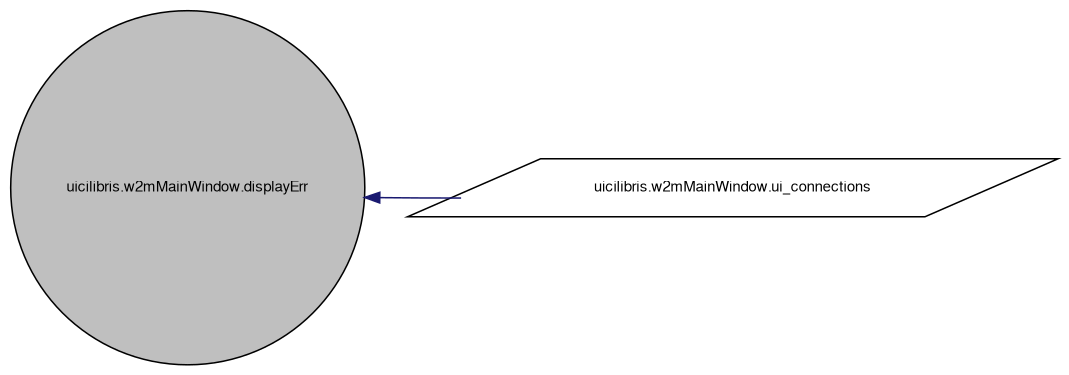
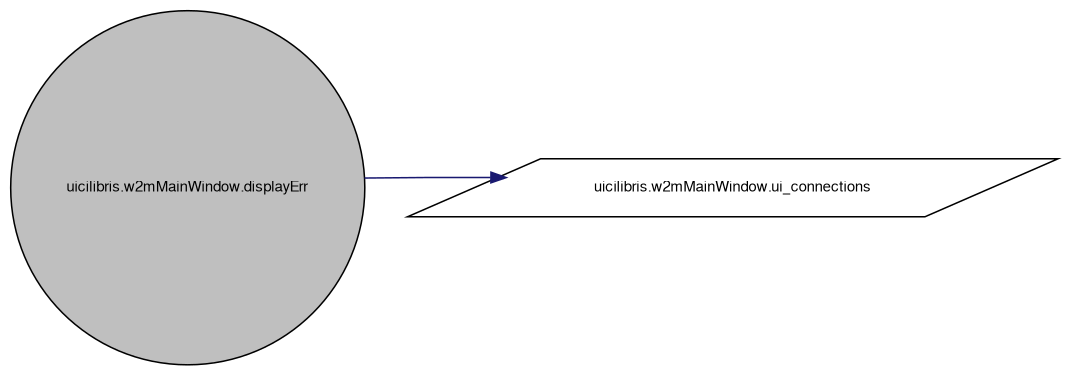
(420, 198) -> (428, 178)
